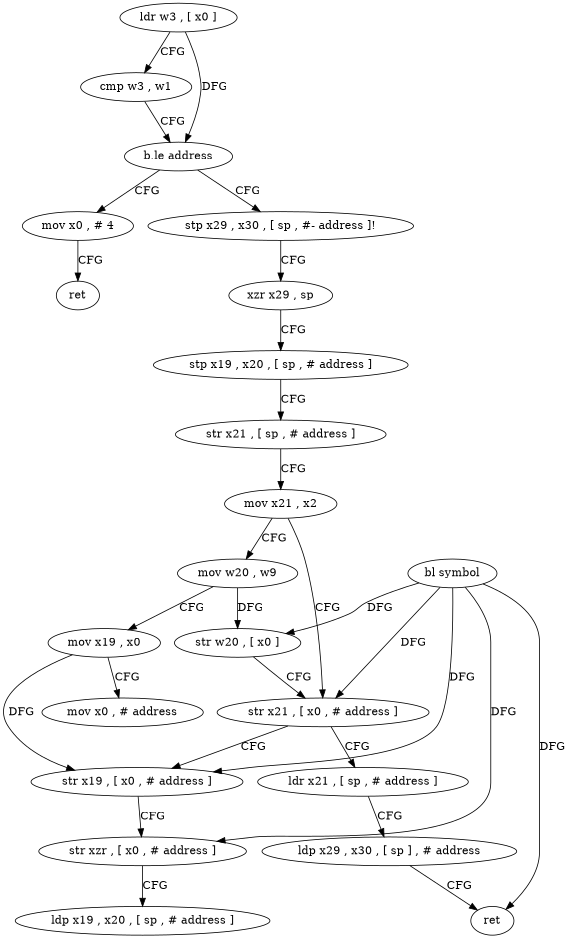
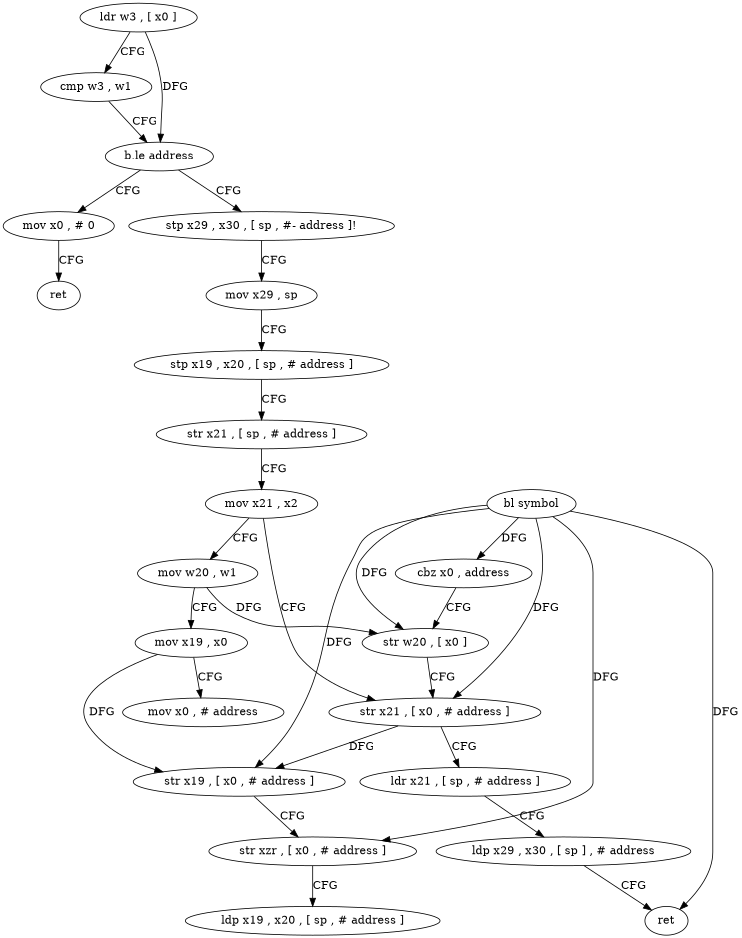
(78, 226) -> (59, 226)
(281, 295) -> (262, 295)
(238, 573) -> (198, 573)
none -> (464, 573)
(254, 747) -> (362, 747)
